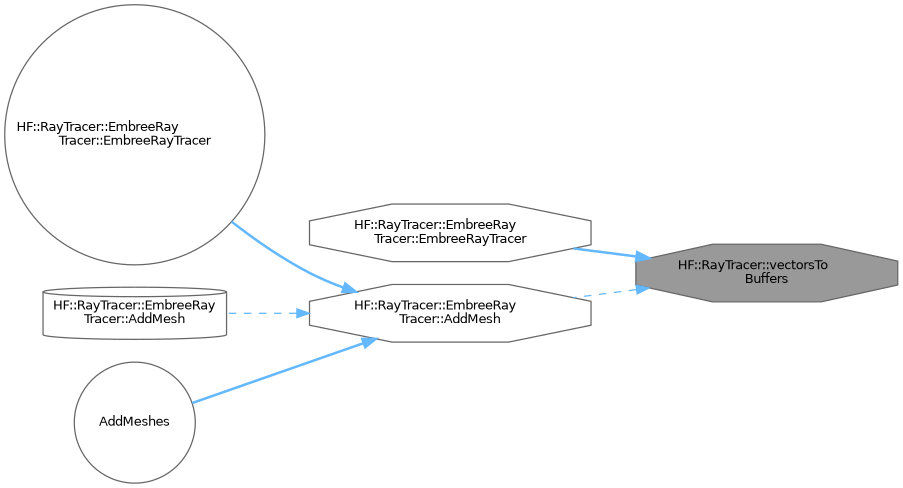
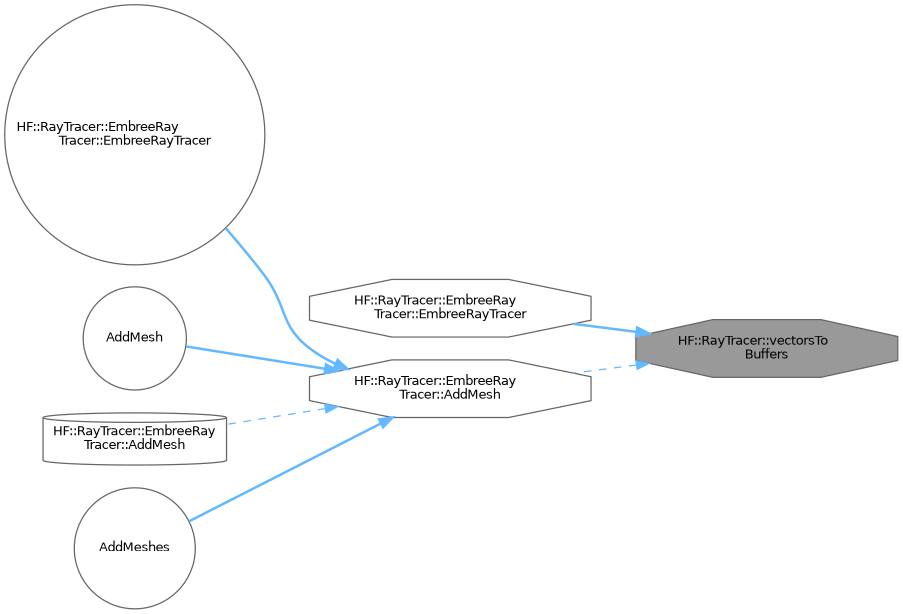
none -> (135, 338)
